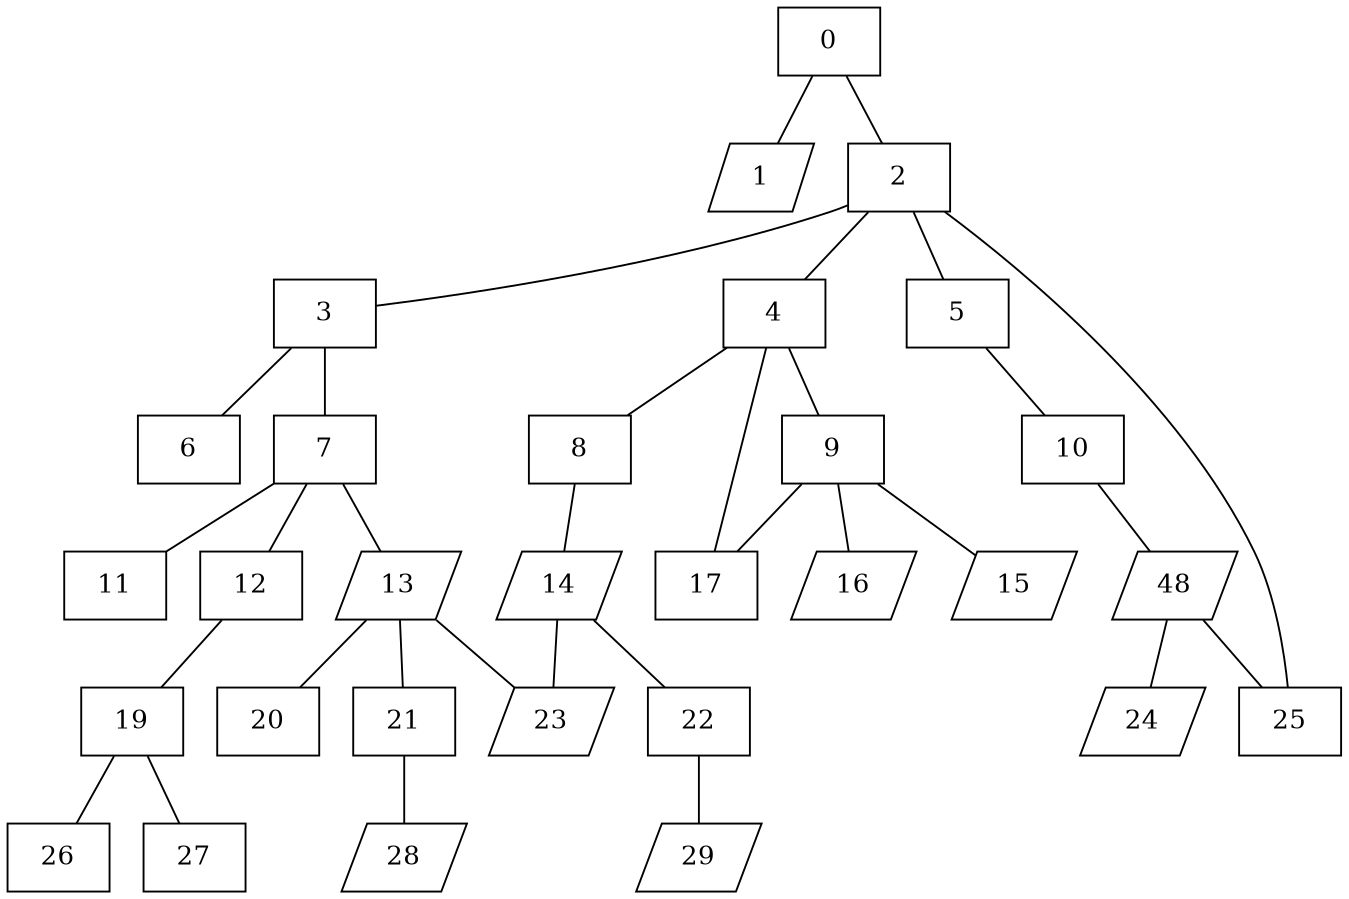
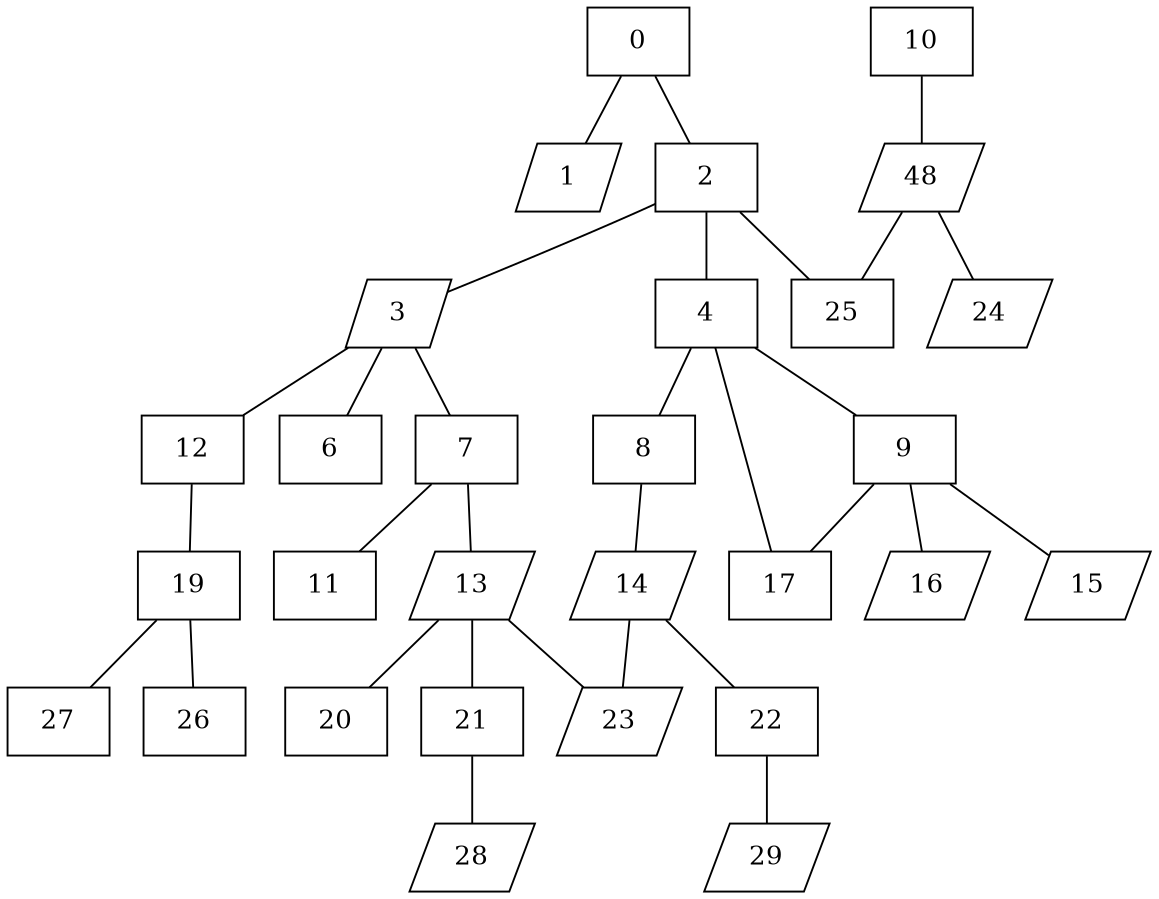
(325, 314) -> (399, 314)
(958, 314) -> none
(288, 518) -> (296, 381)
